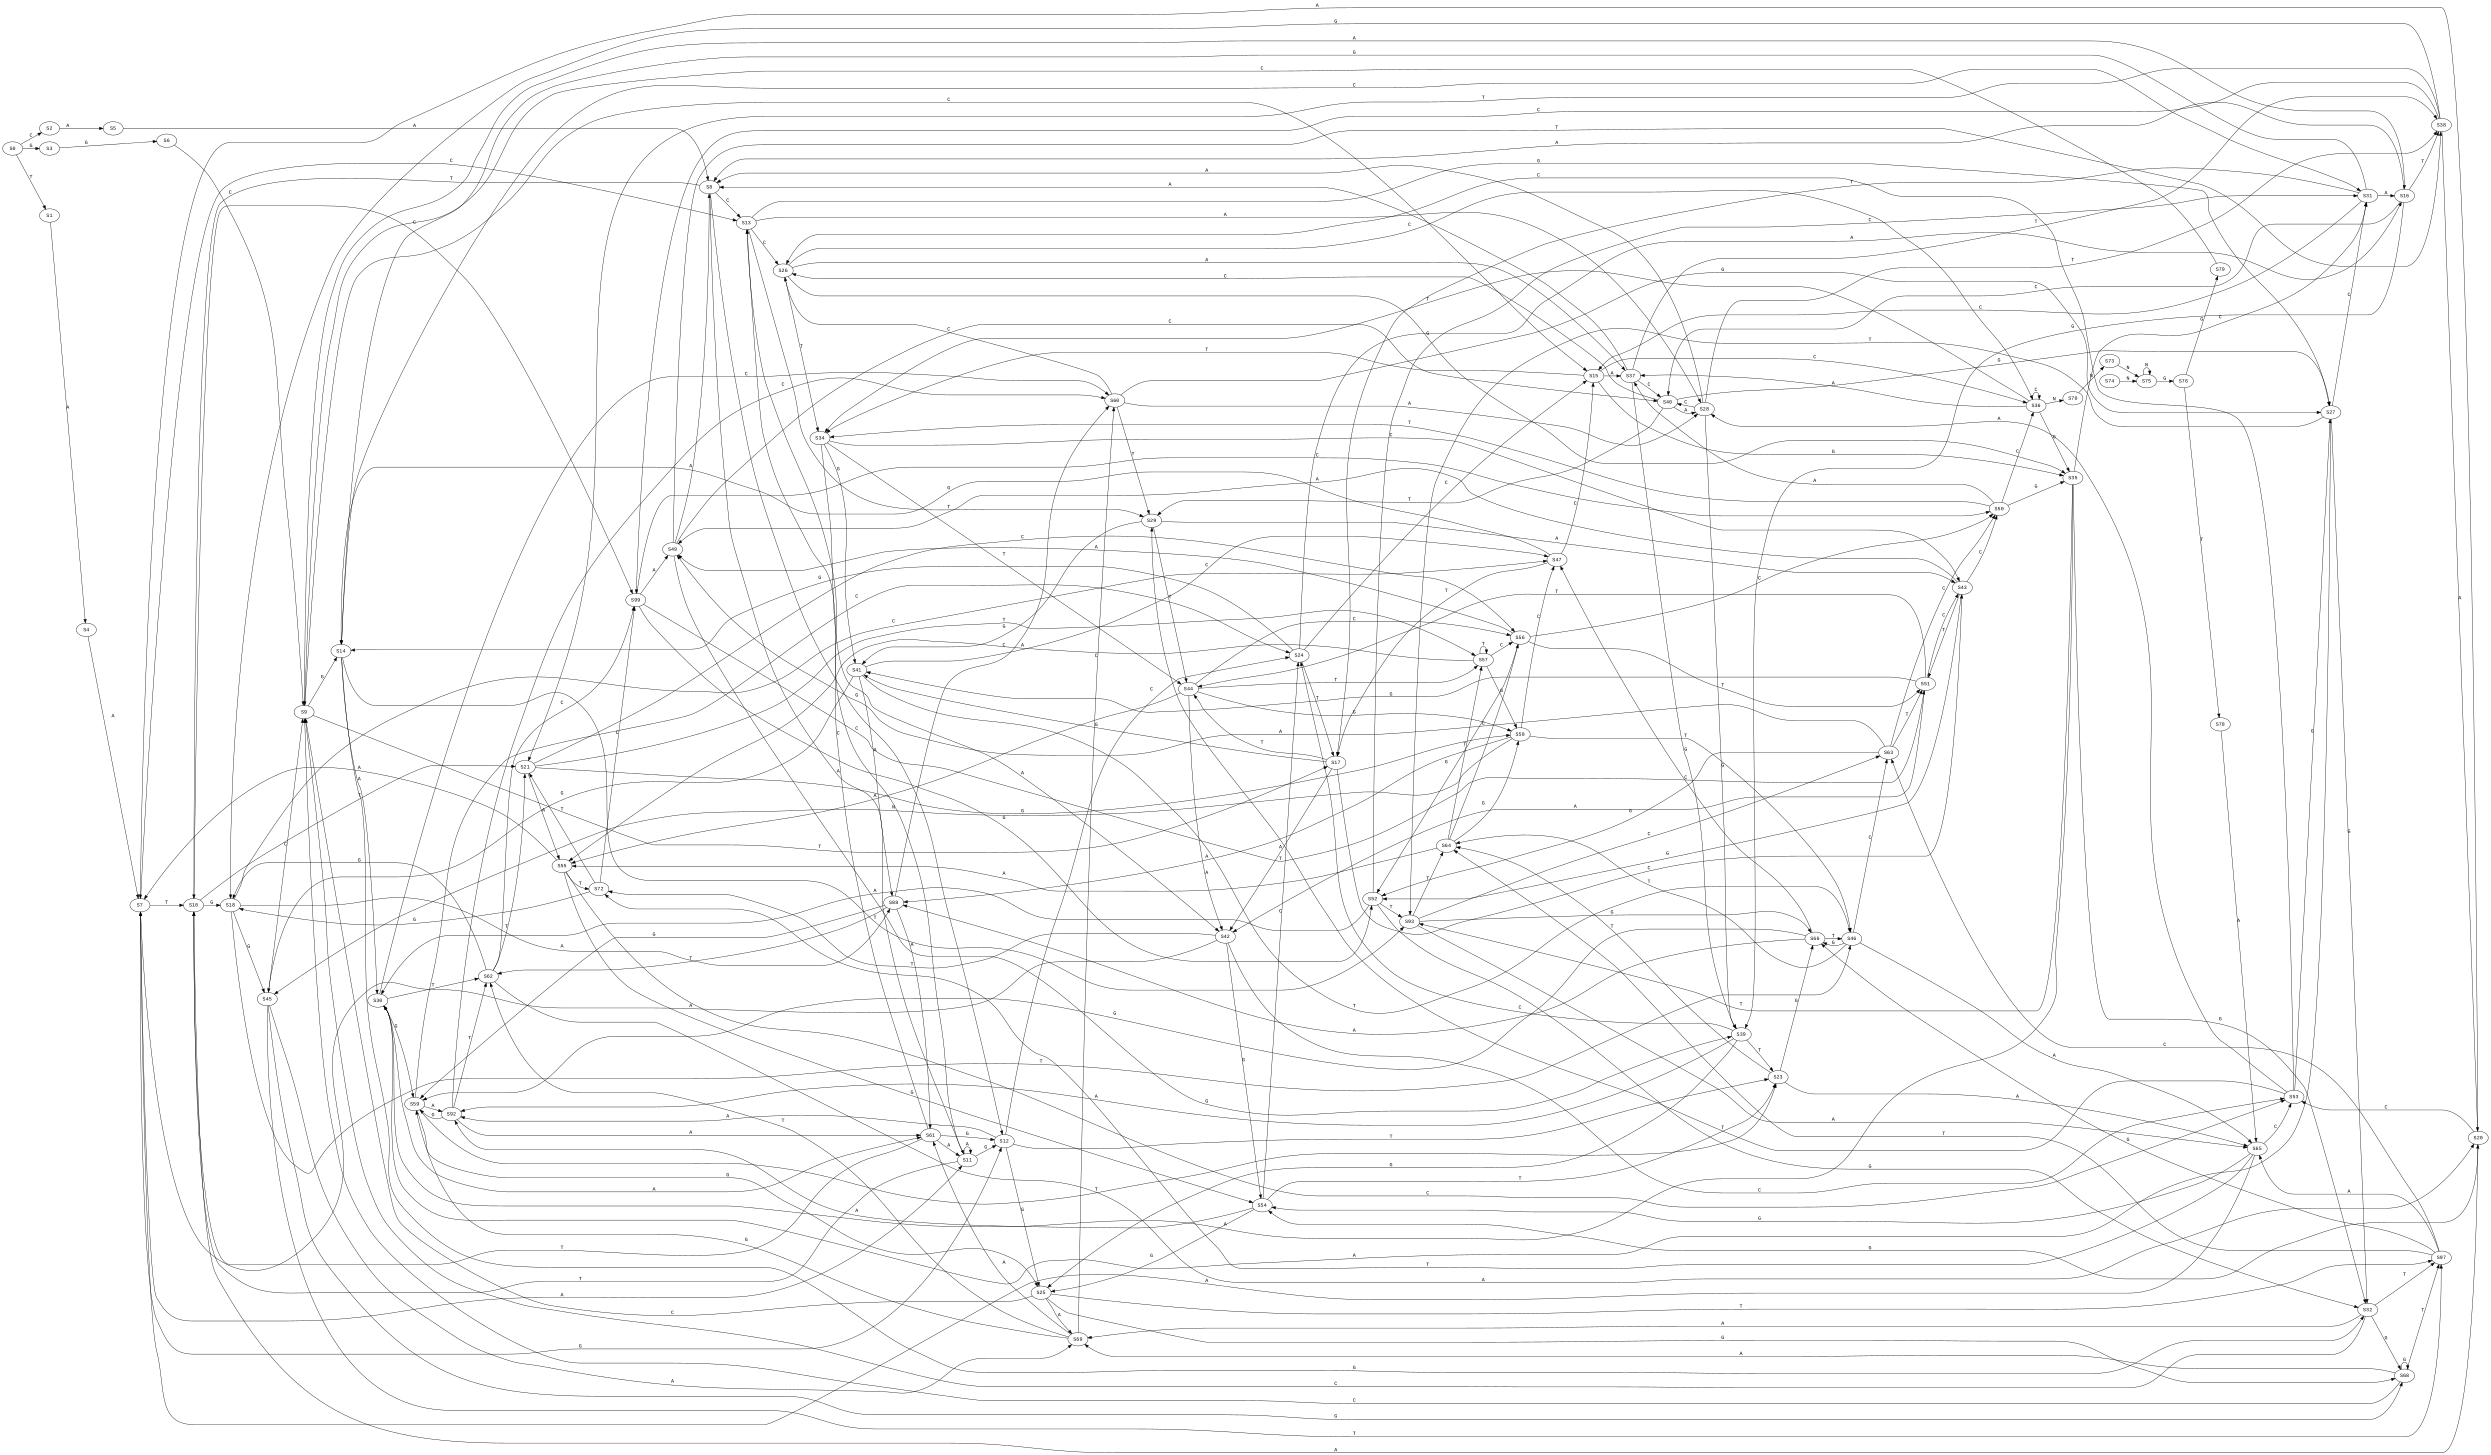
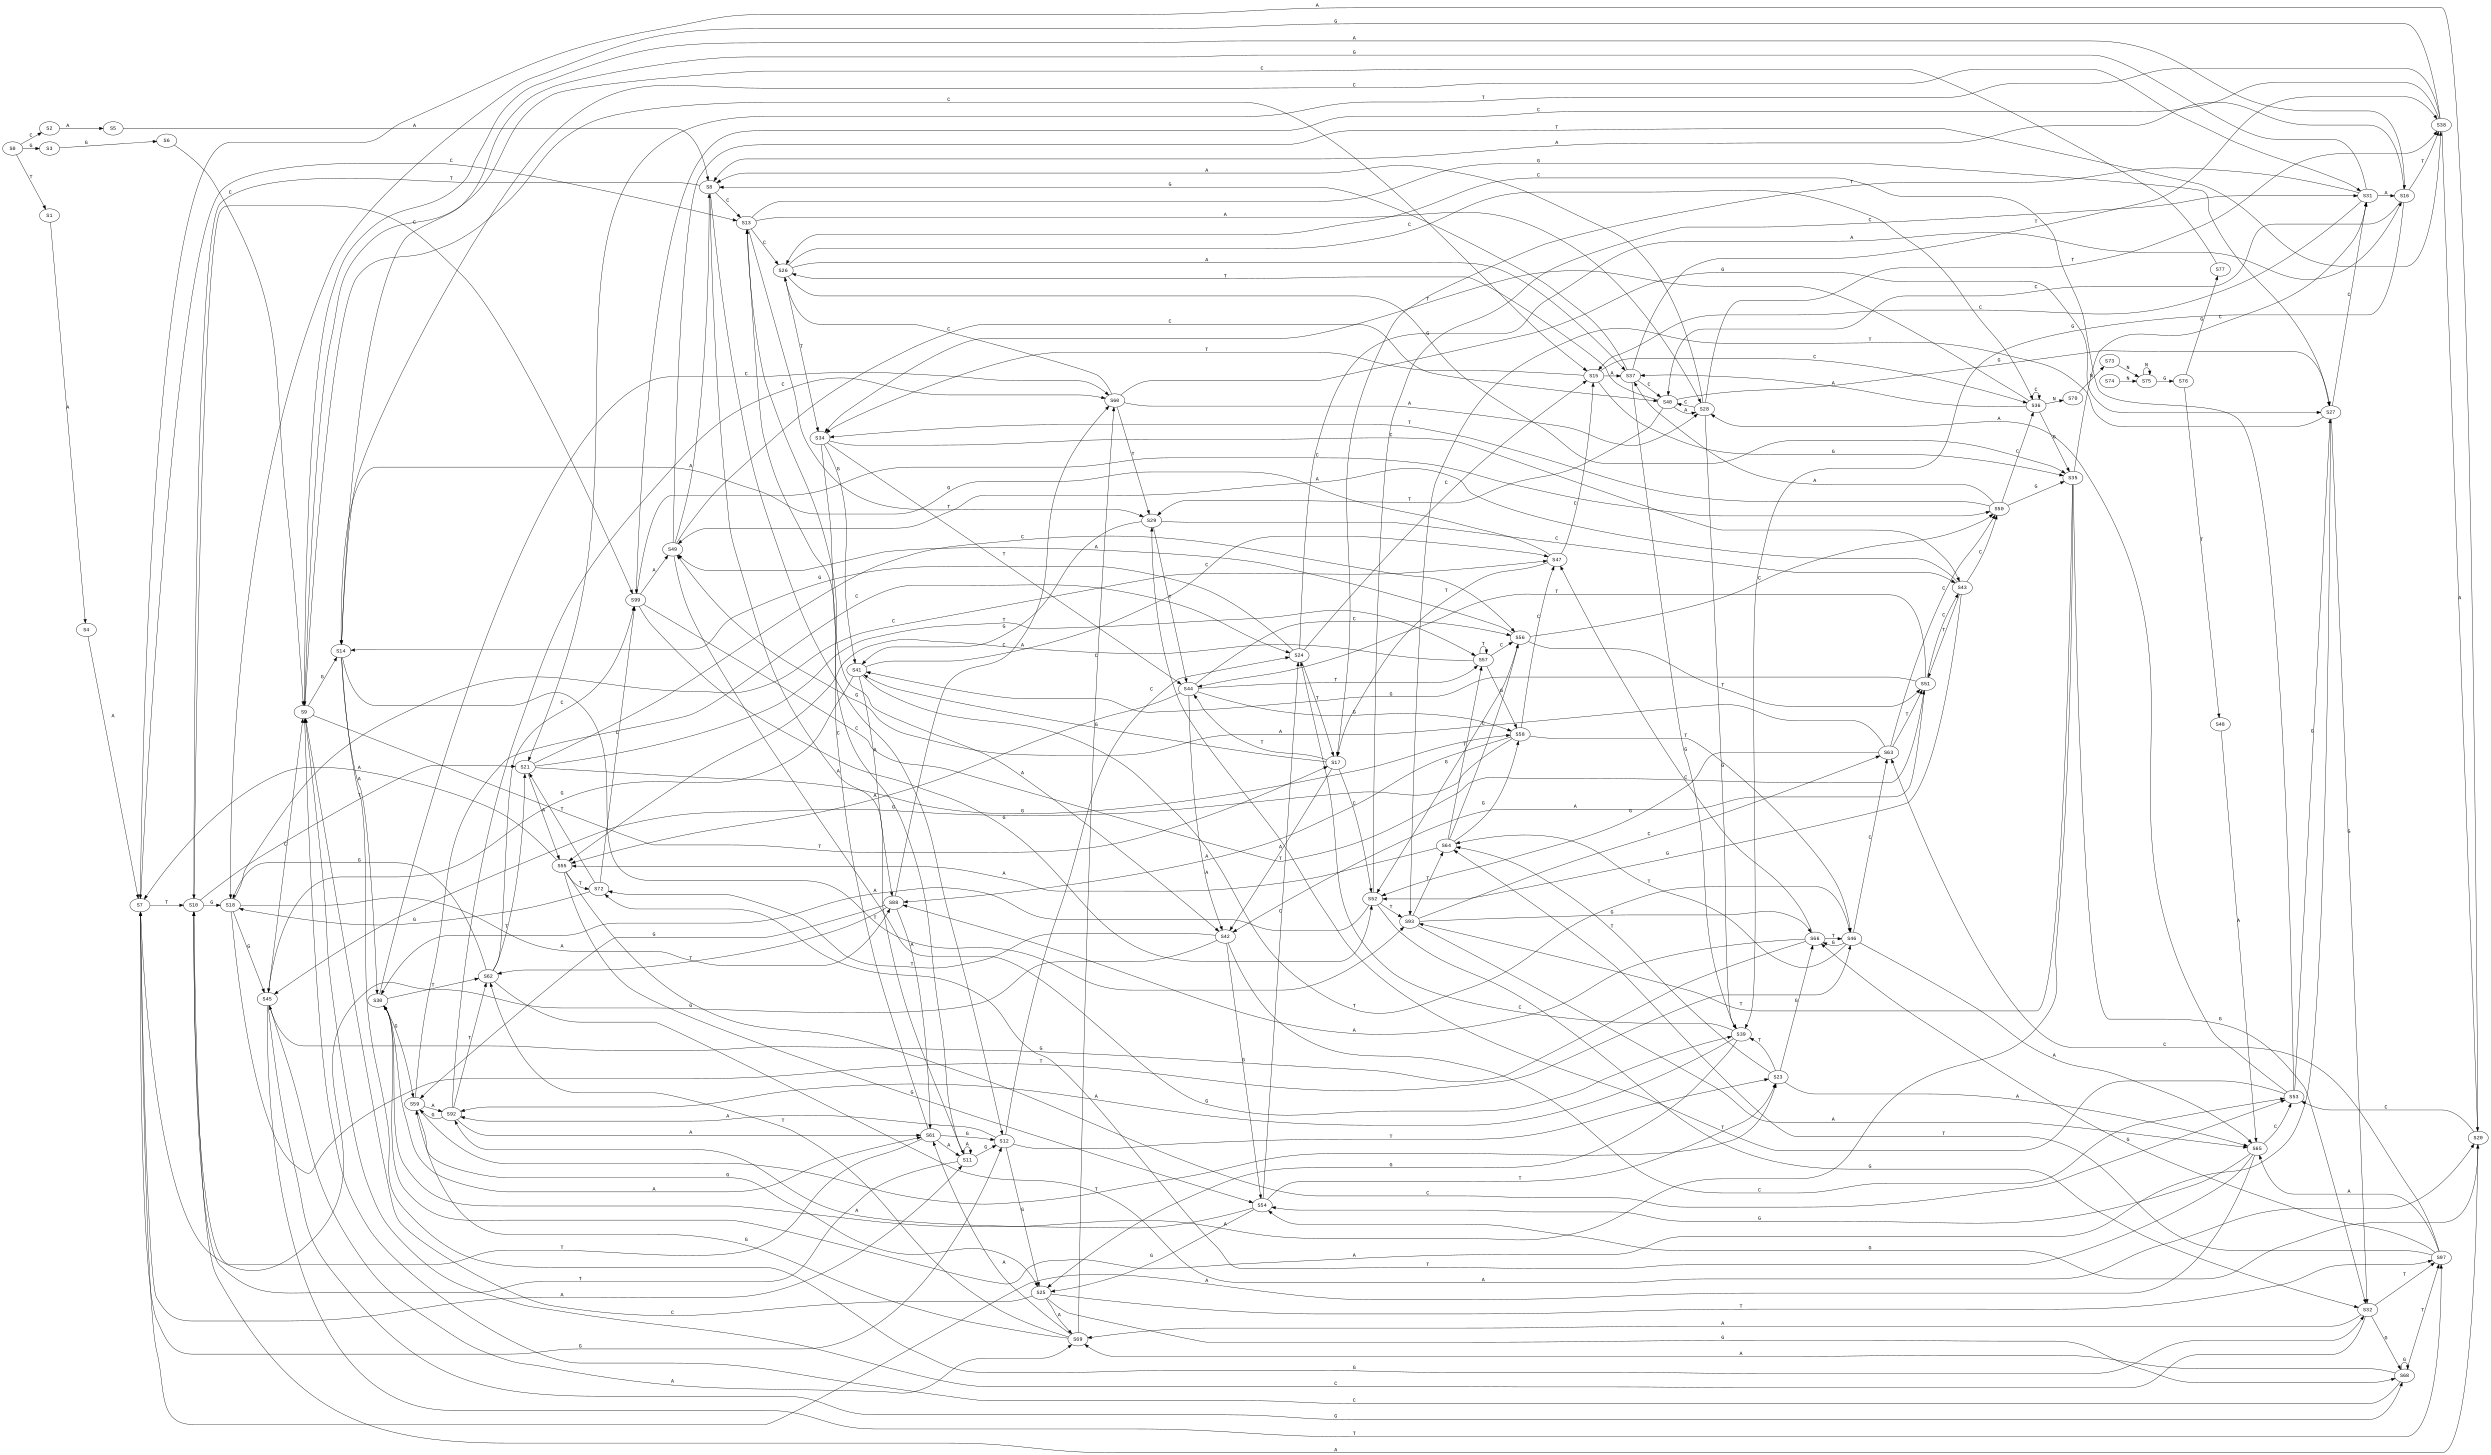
(1170, 184) -> (1170, 184)
(2220, 269) -> (2220, 269)
(1225, 276) -> (1225, 276)
(1557, 538) -> (1557, 538)
(2220, 724) -> (2220, 724)
(894, 807) -> (894, 807)
(1696, 862) -> (1359, 828)
(691, 1006) -> (691, 1006)
(1130, 1022) -> (1044, 1052)
(1759, 1054) -> (1767, 1053)
